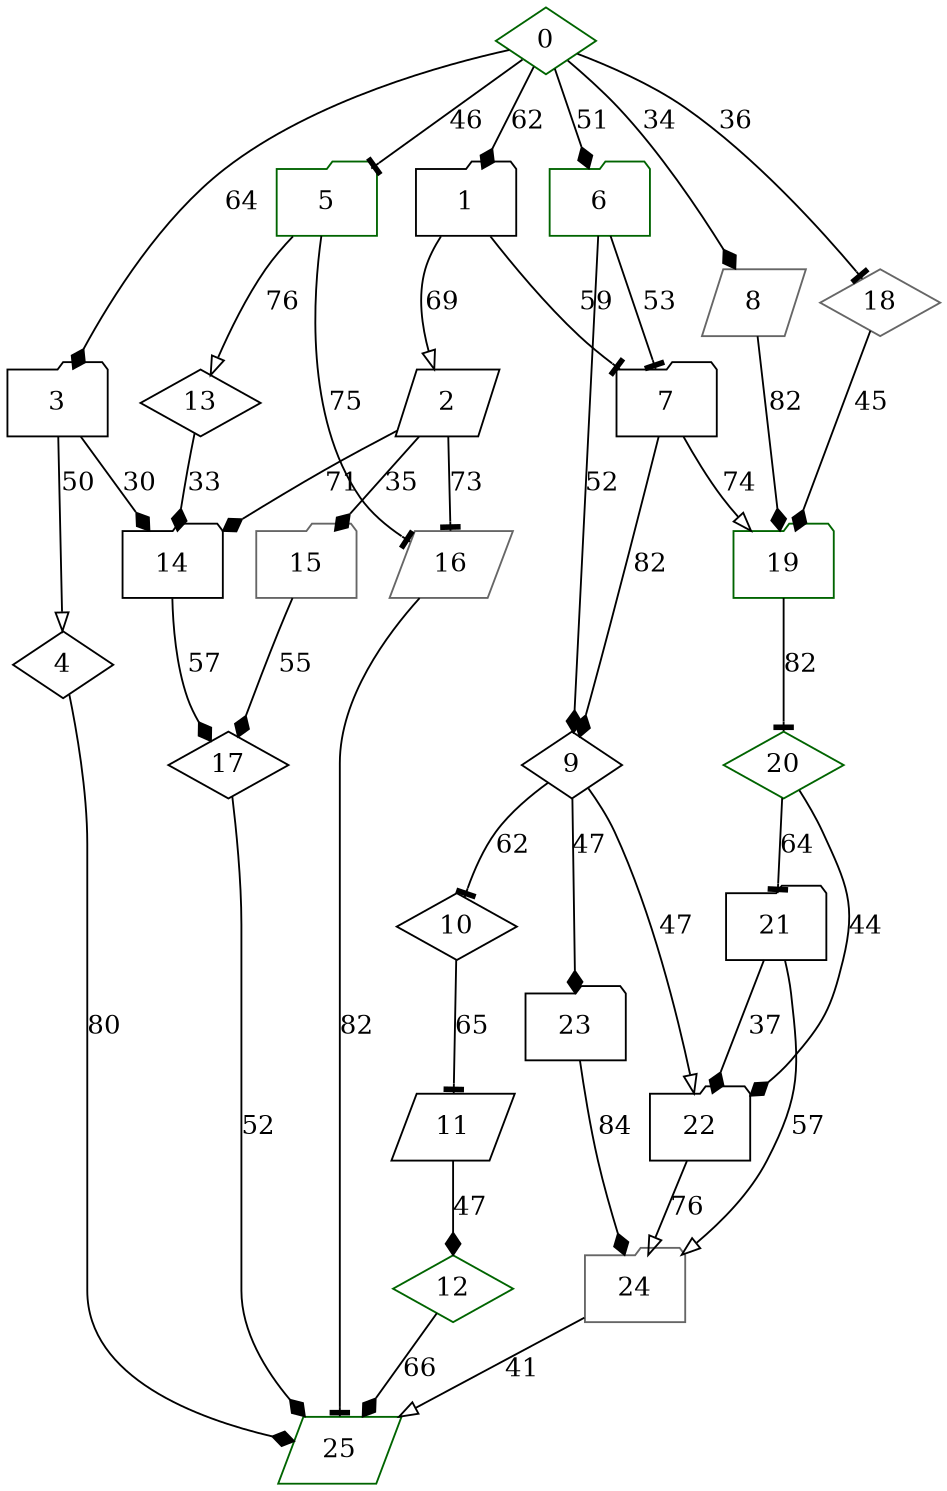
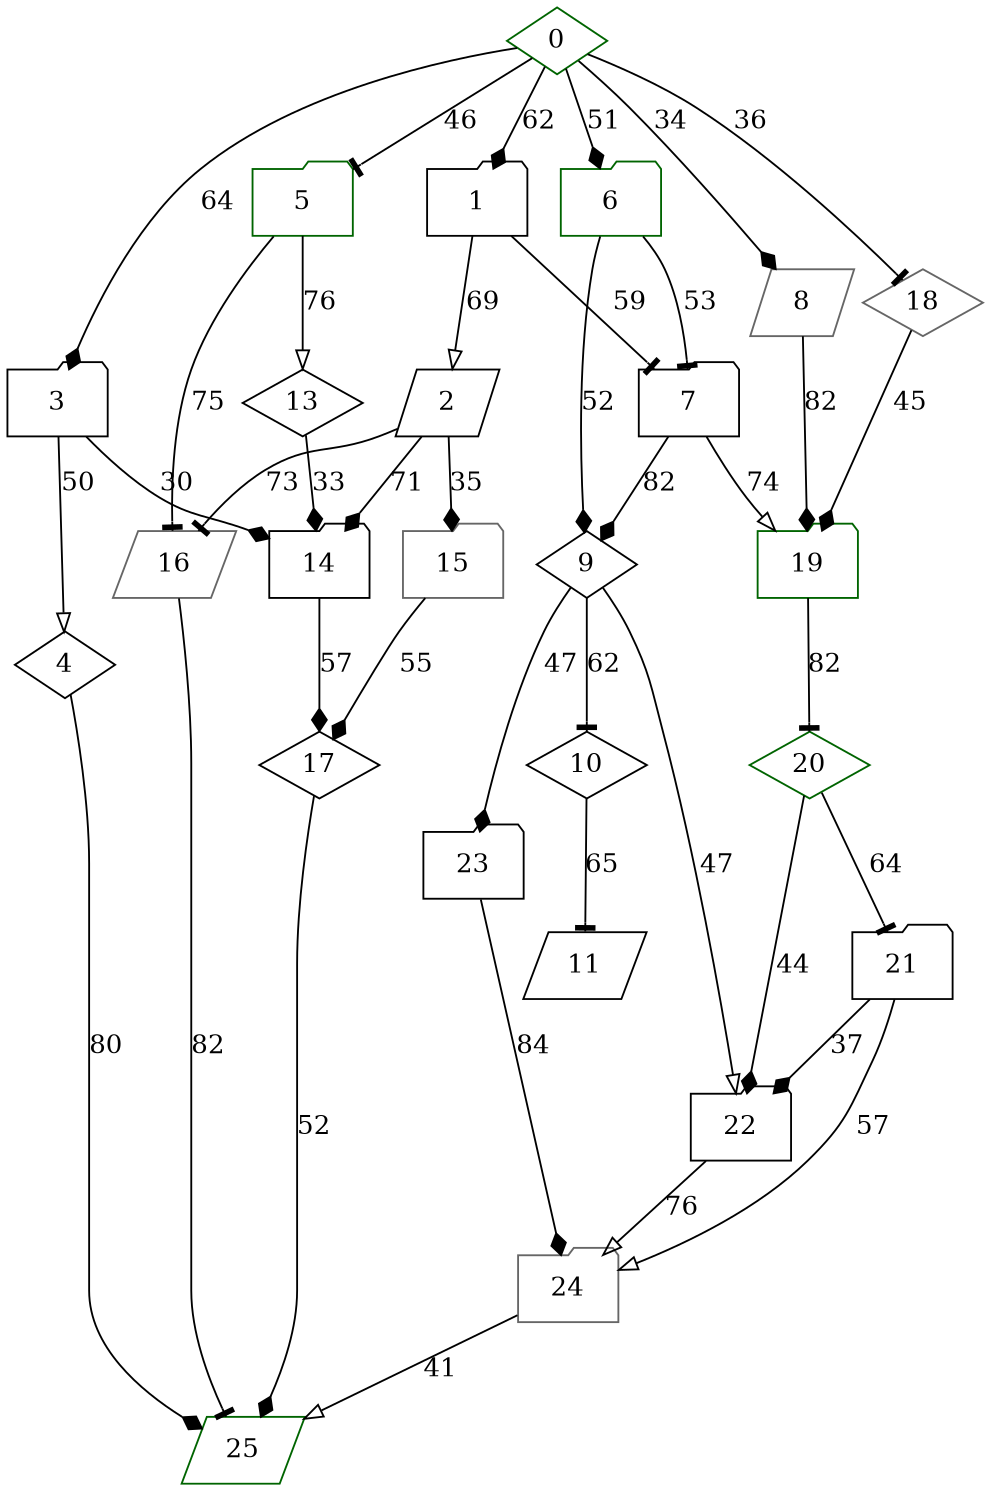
(453, 1289) -> none
